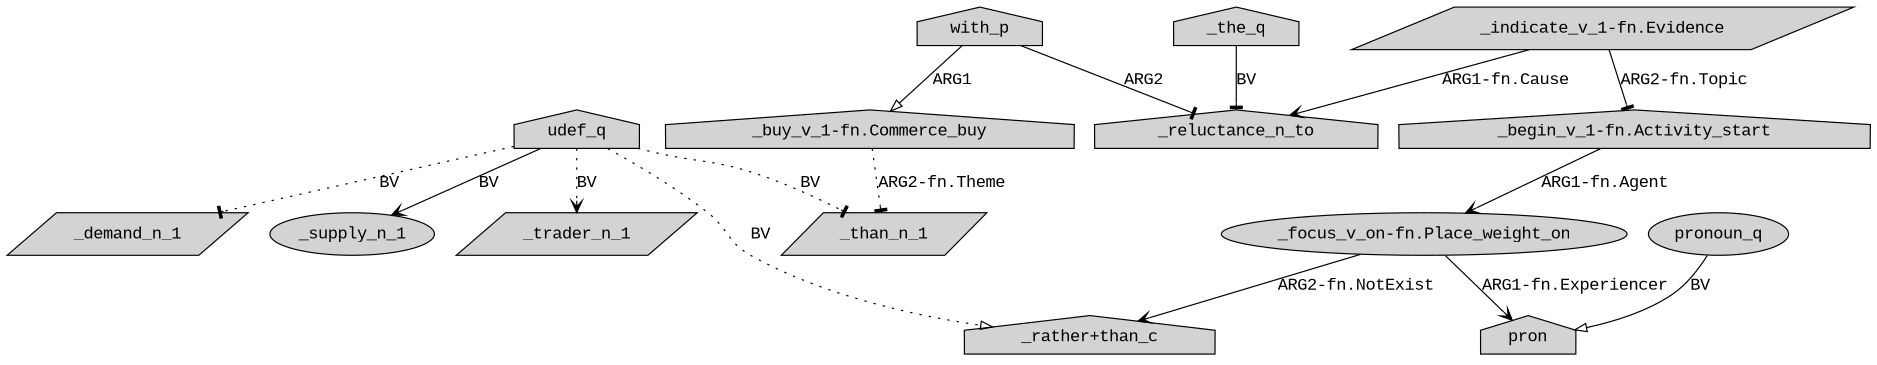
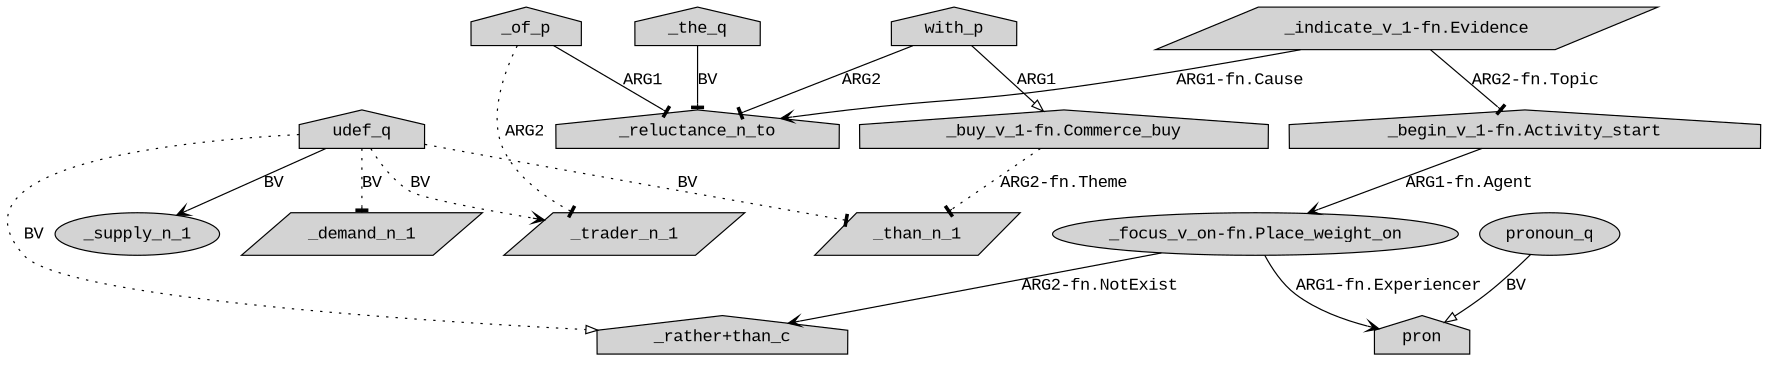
none -> (526, 28)
